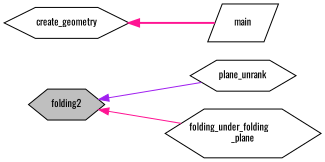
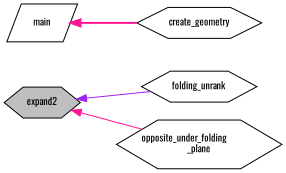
(177, 23) -> (109, 23)
(243, 76) -> (199, 87)
(67, 105) -> (42, 103)
(243, 133) -> (199, 144)
